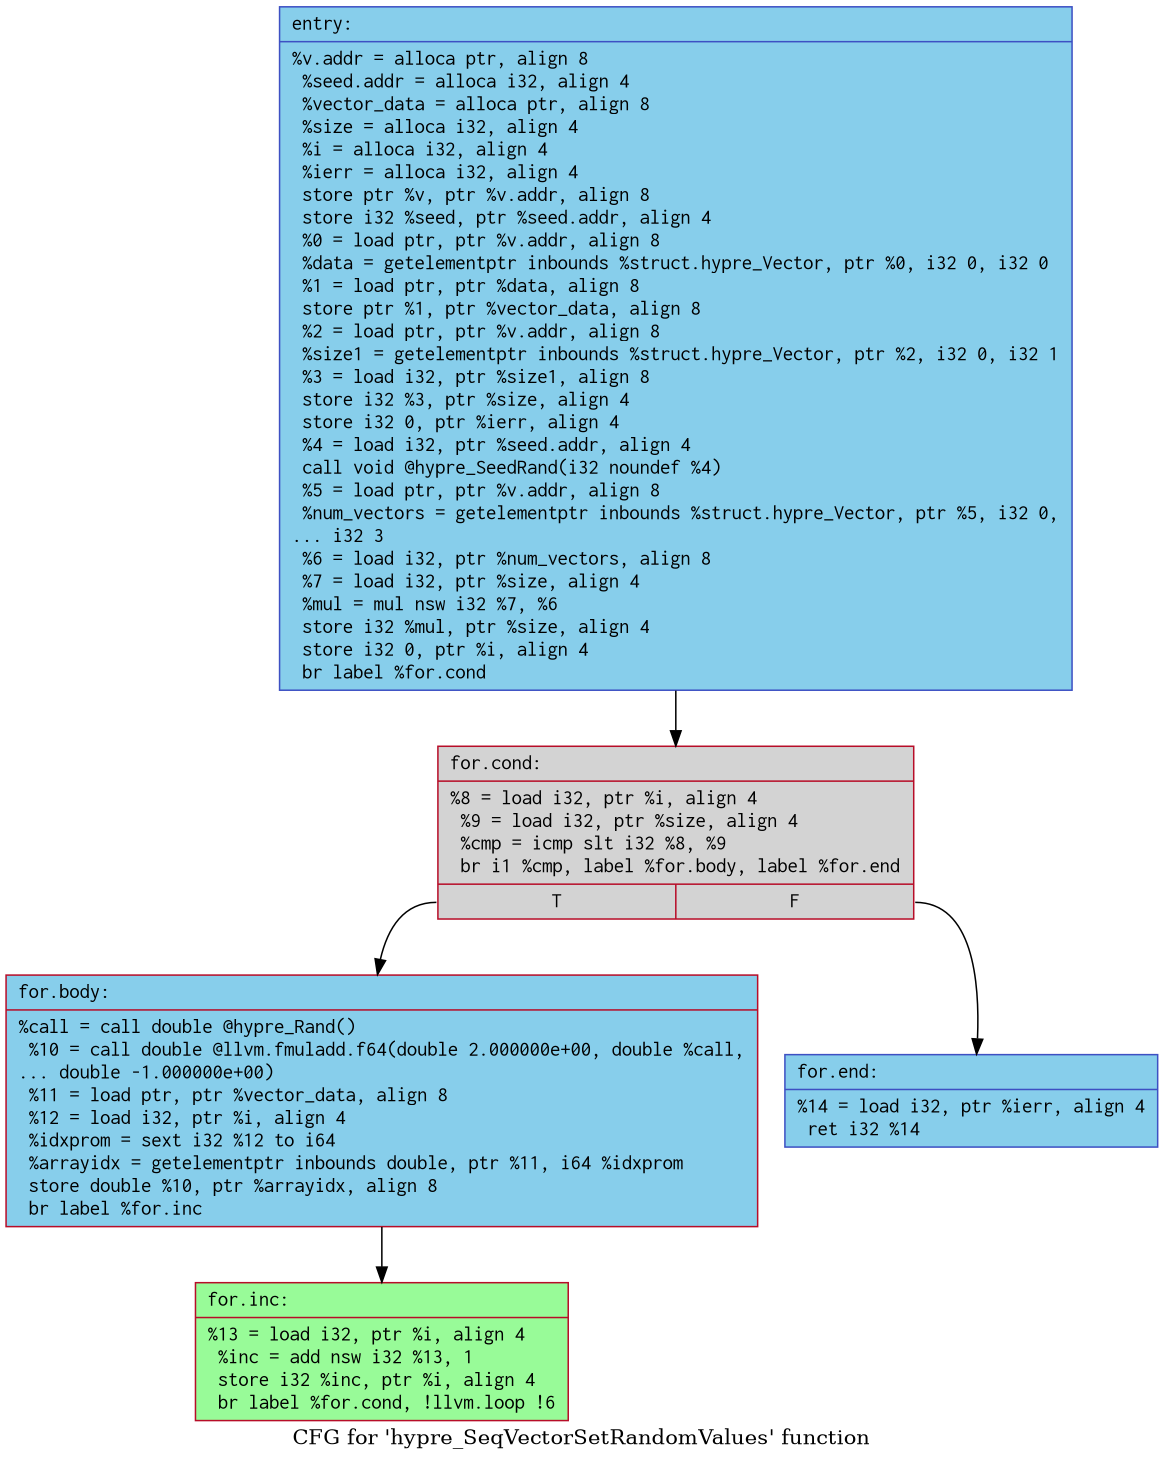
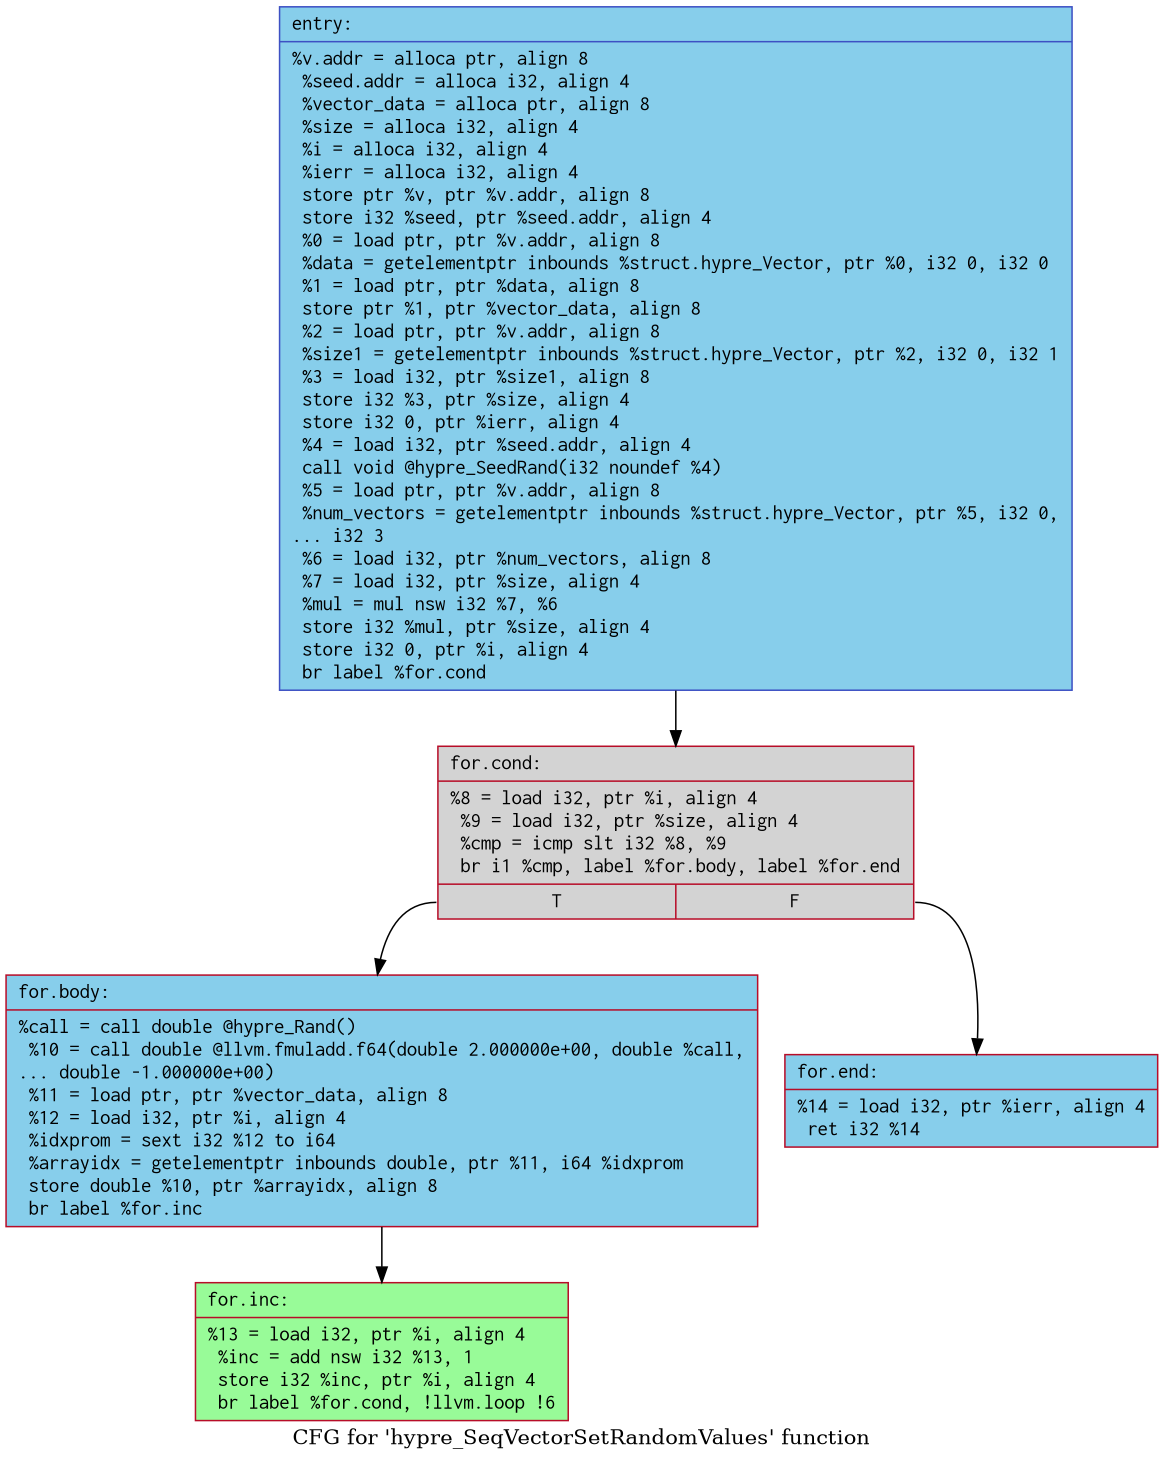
(971, 1101) -> (971, 1101)
